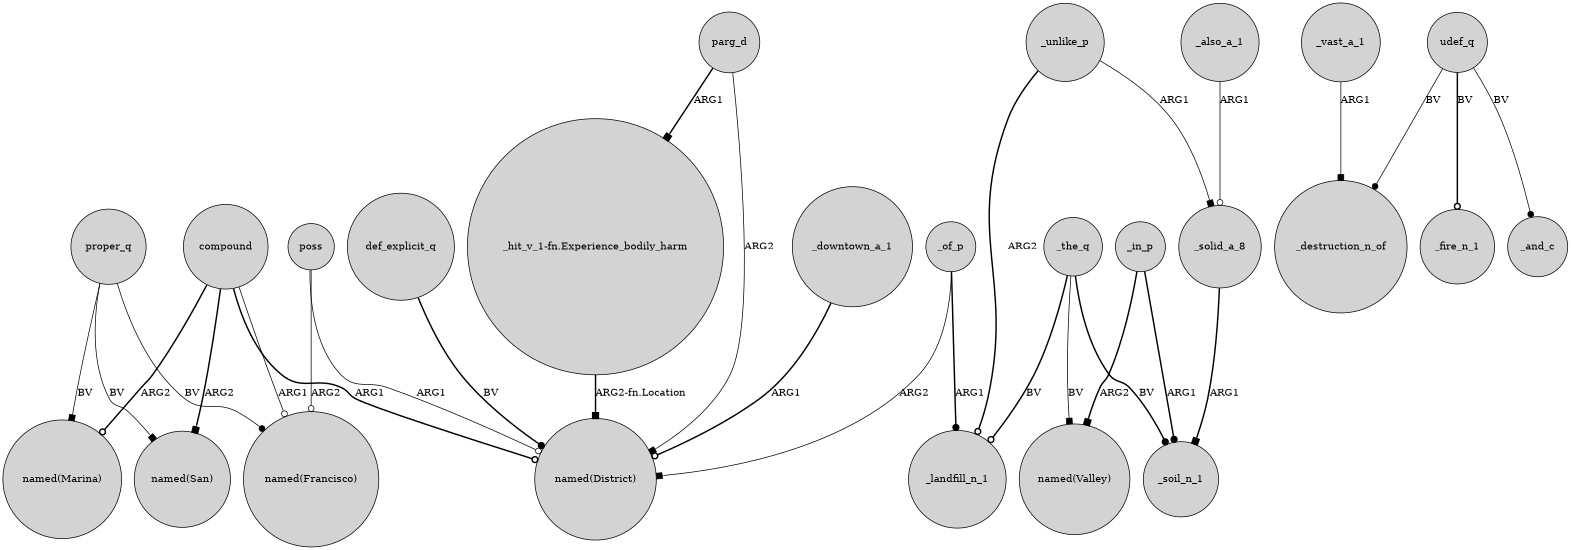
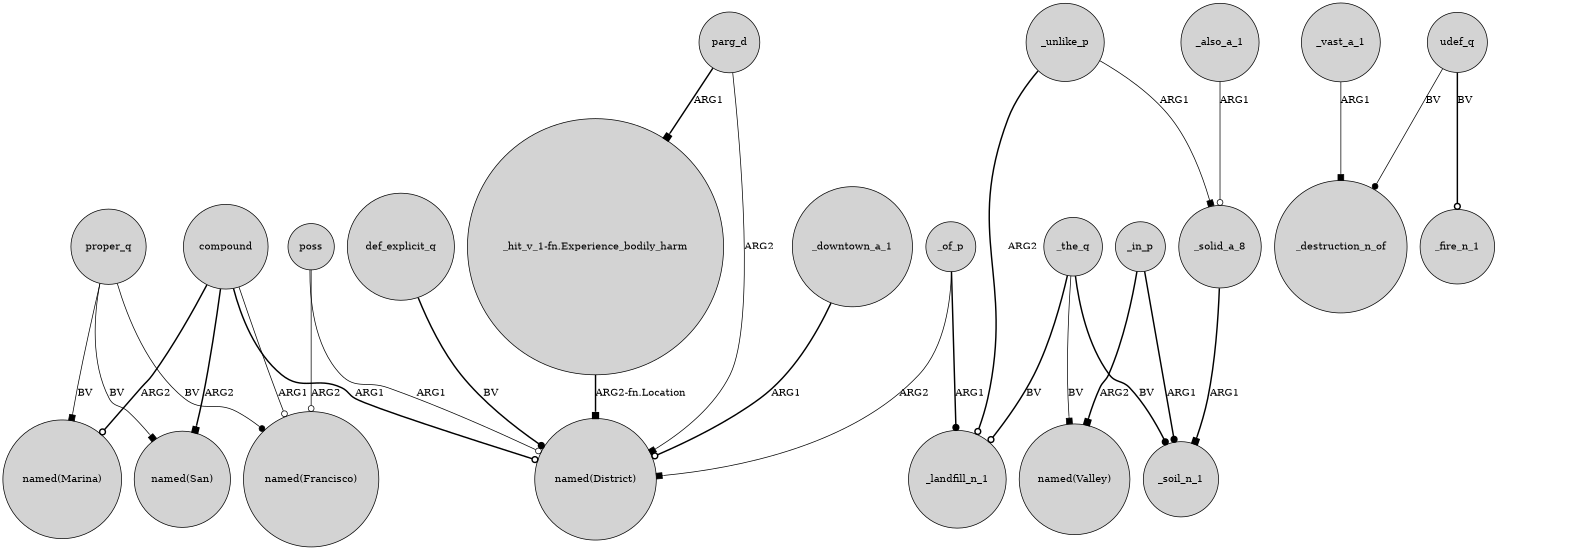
(1538, 247) -> none
